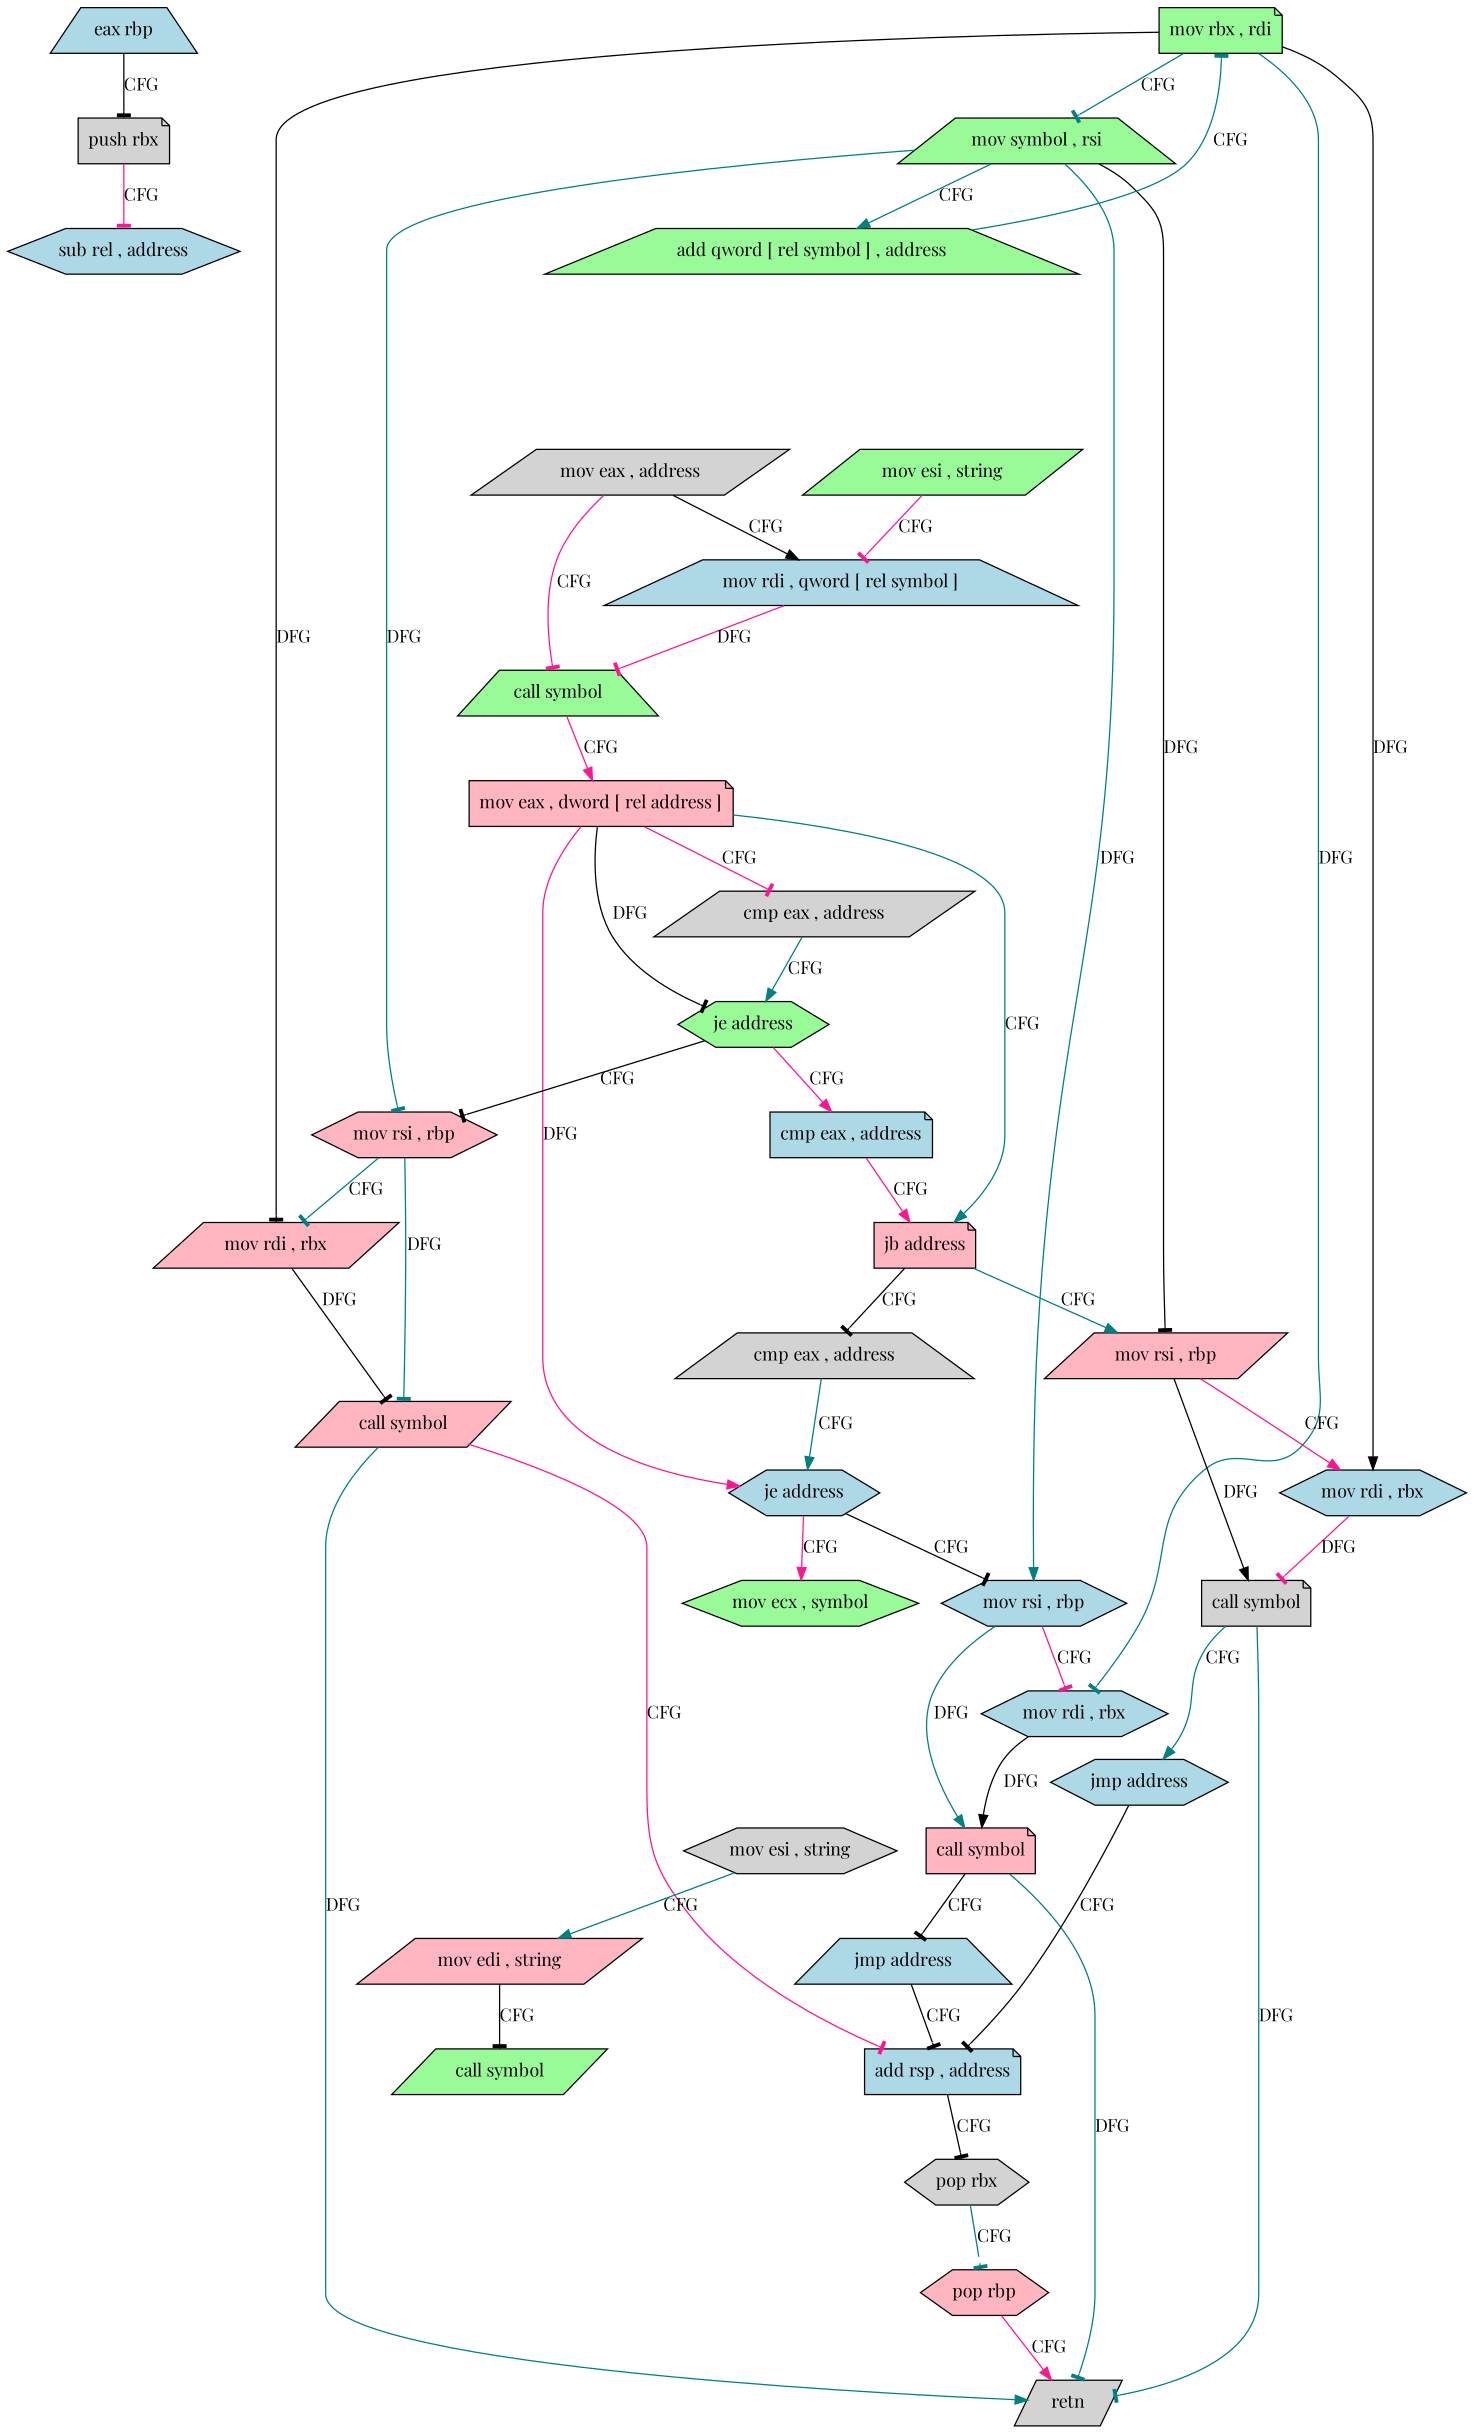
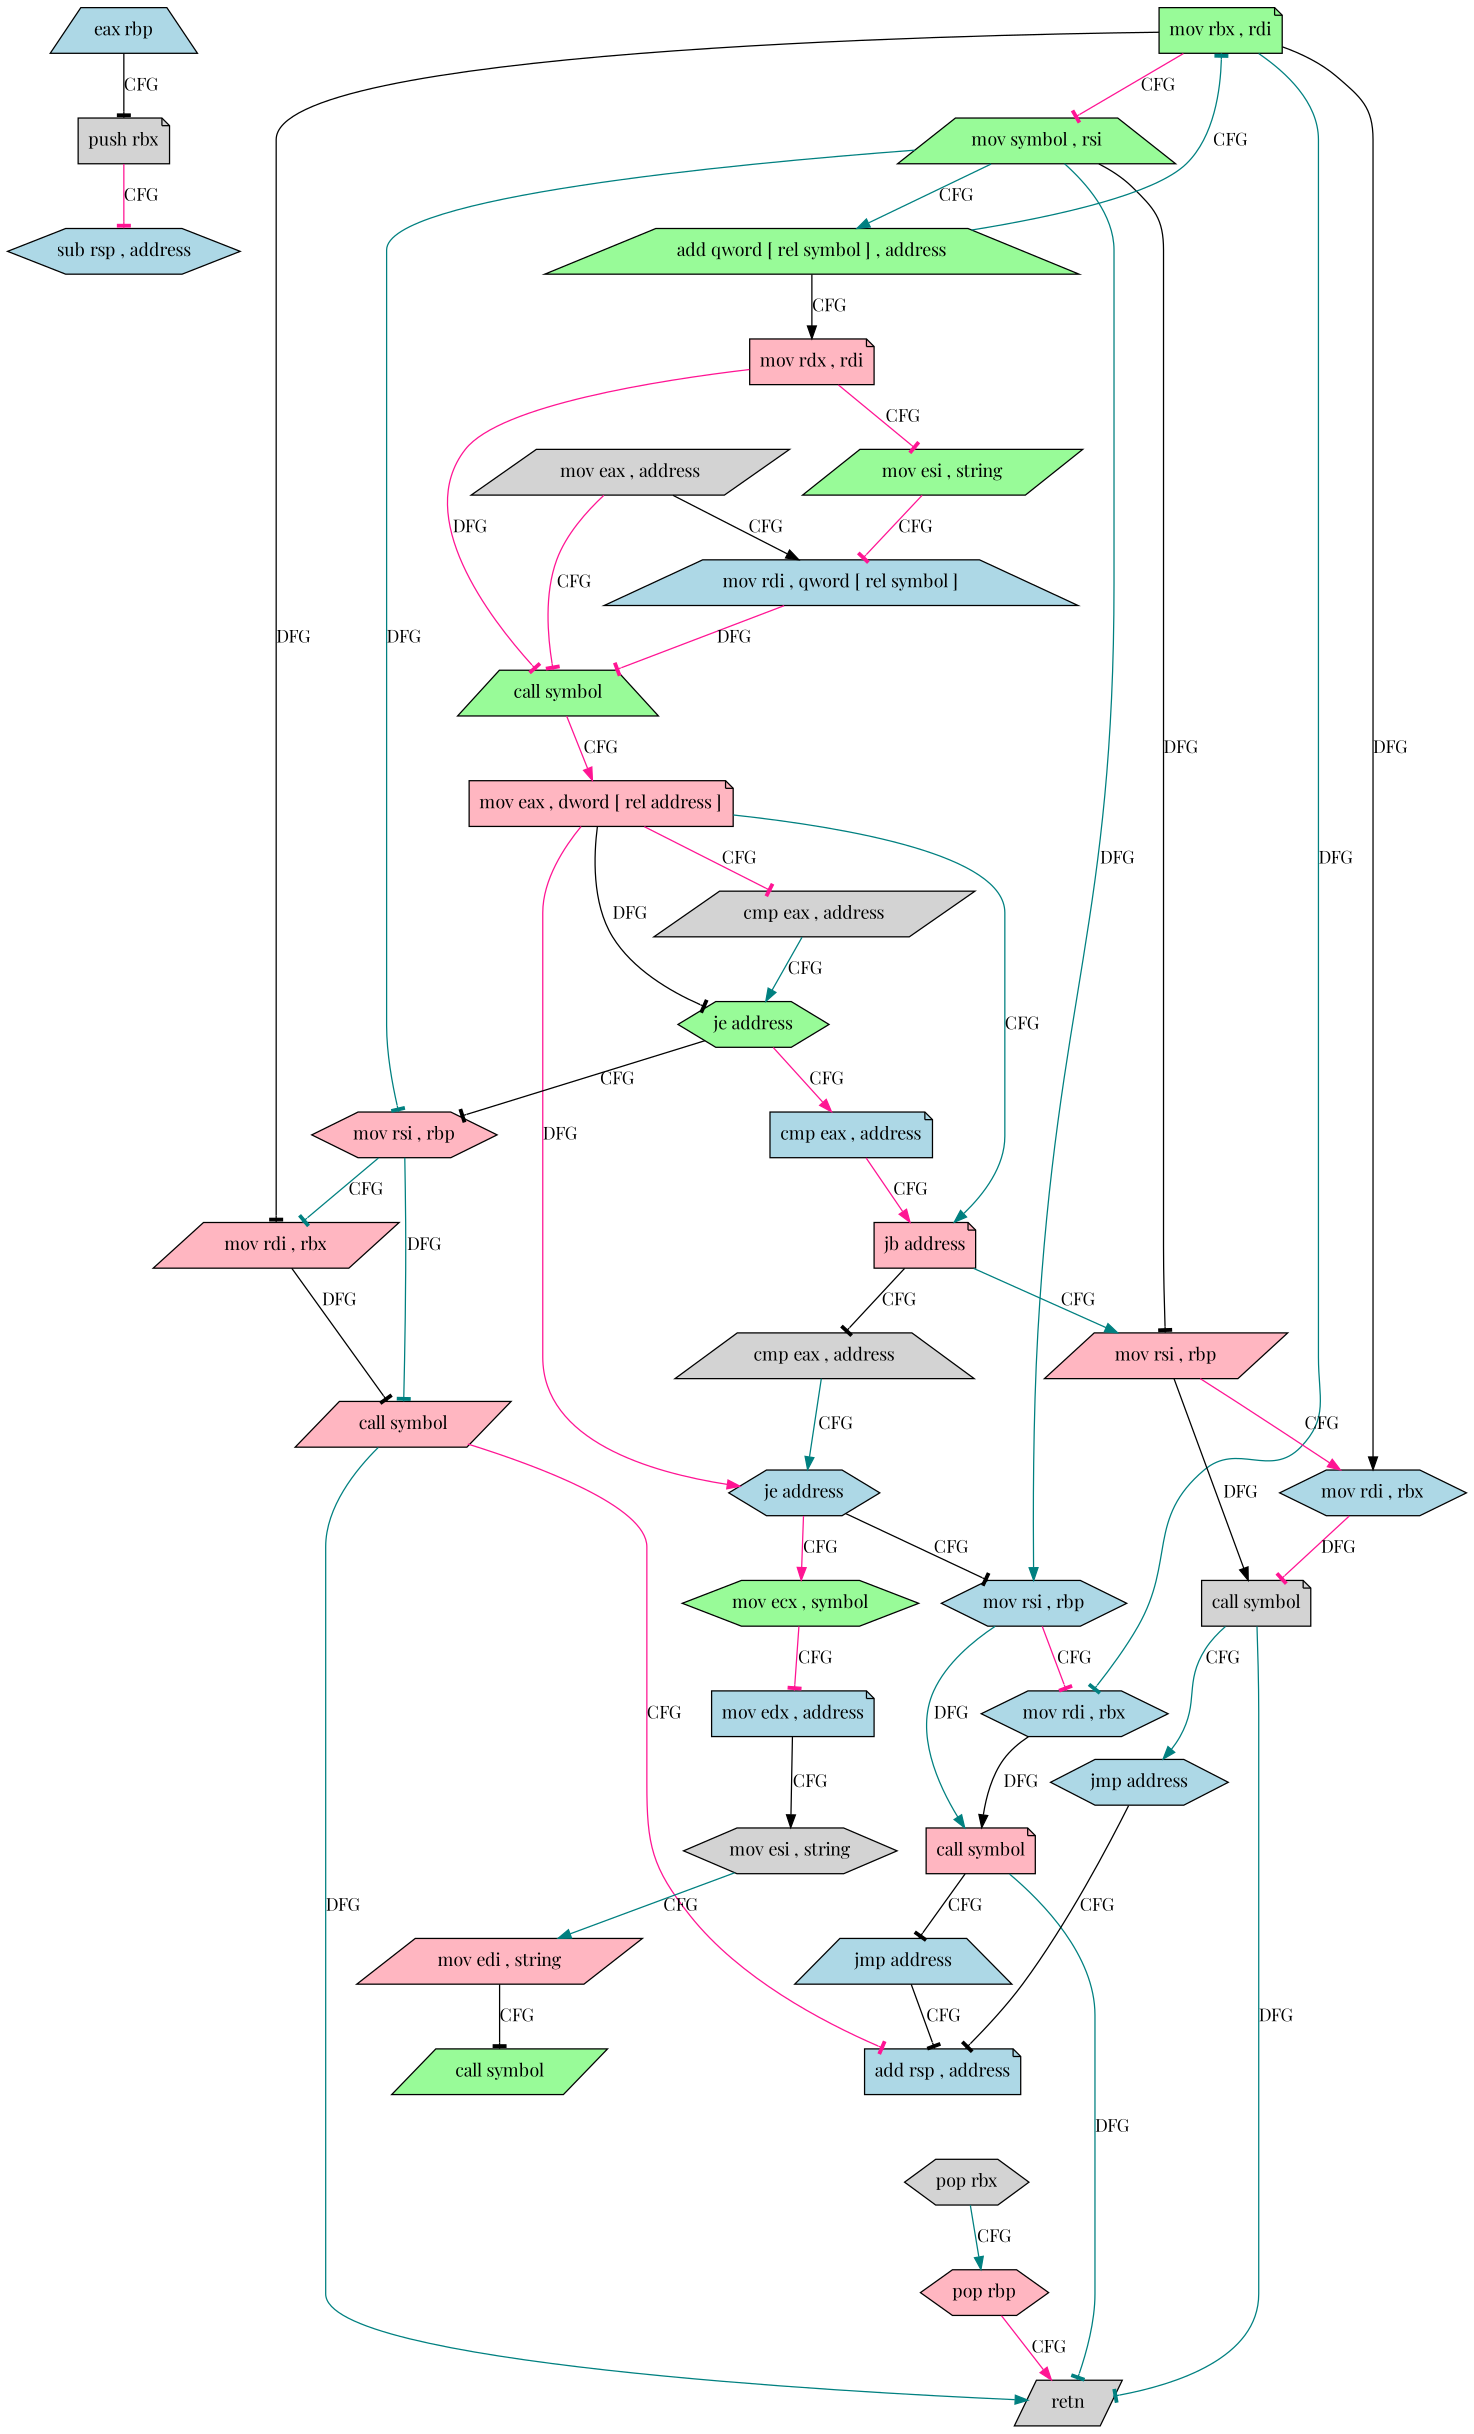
(1131, 84) -> (1131, 84)
(124, 251) -> (124, 251)
none -> (812, 362)
none -> (793, 1714)
(954, 2124) -> none
(975, 2231) -> (975, 2231)
